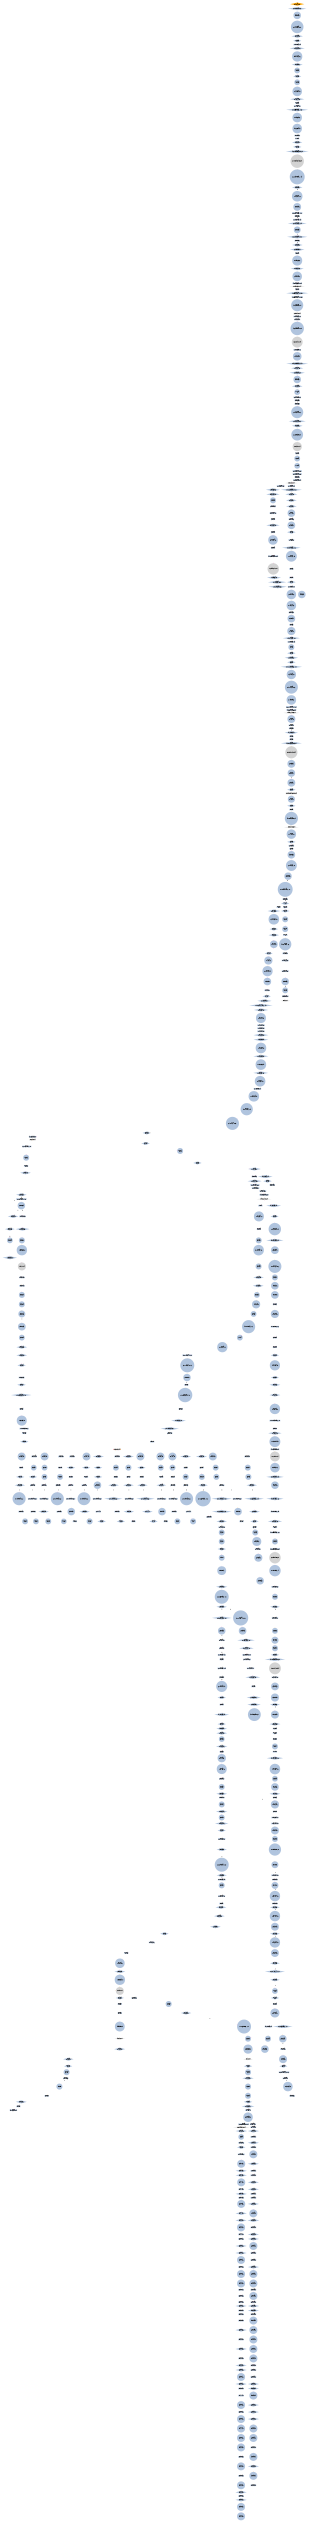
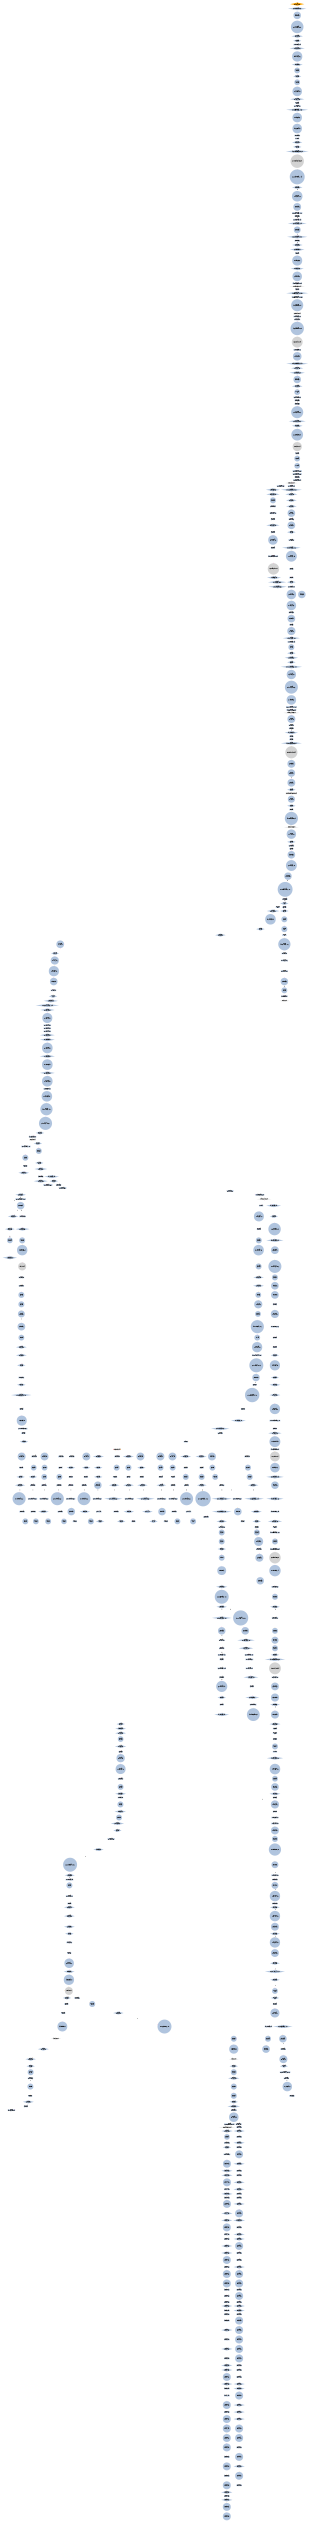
(254, 1705) -> (253, 1705)
